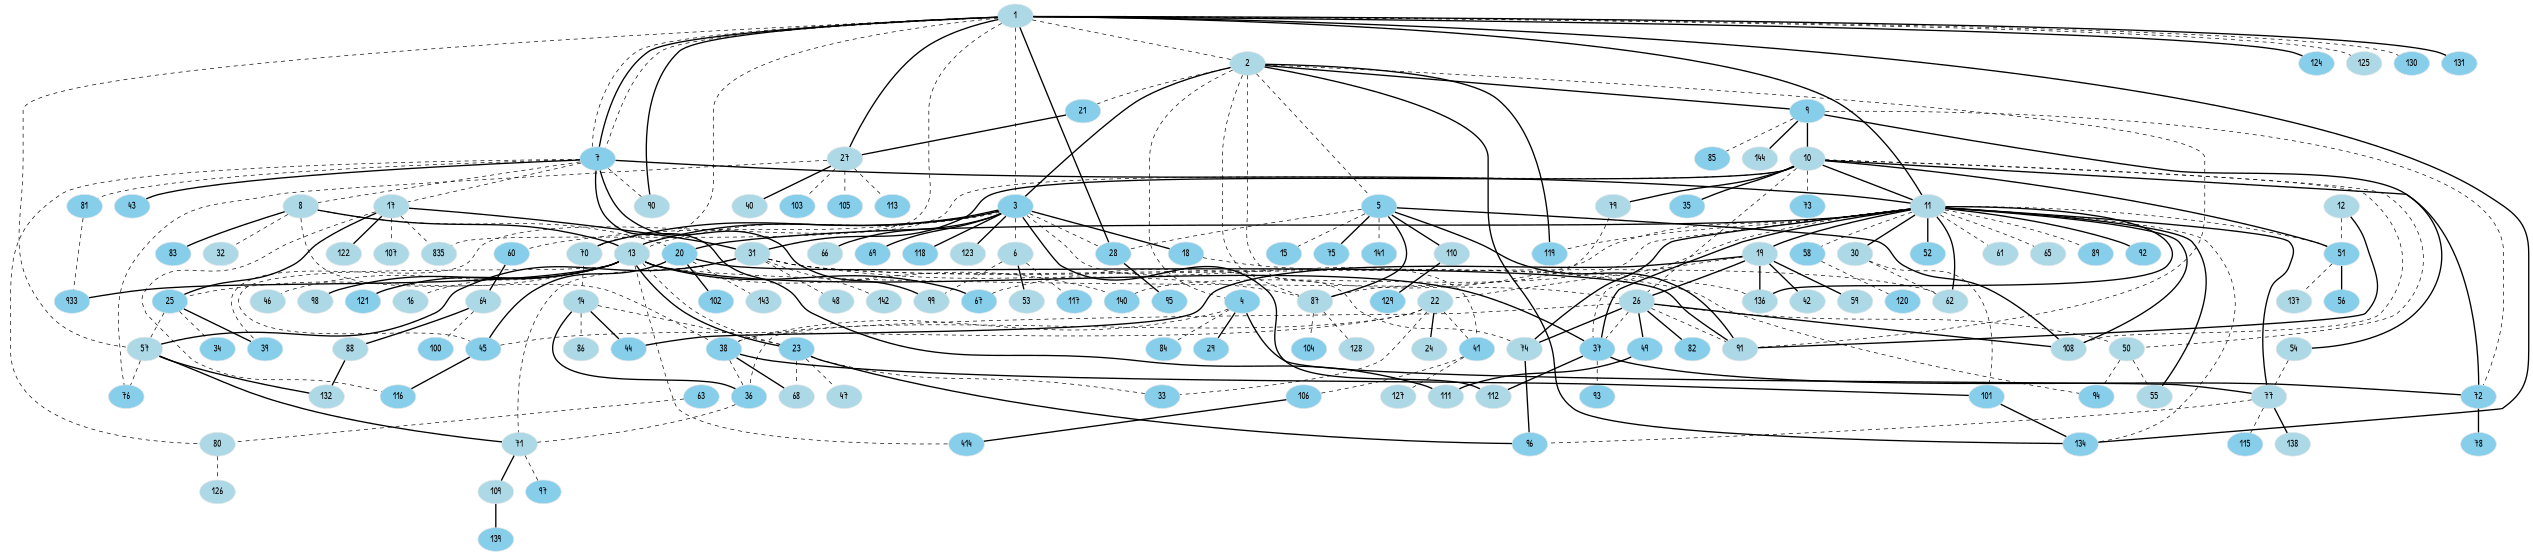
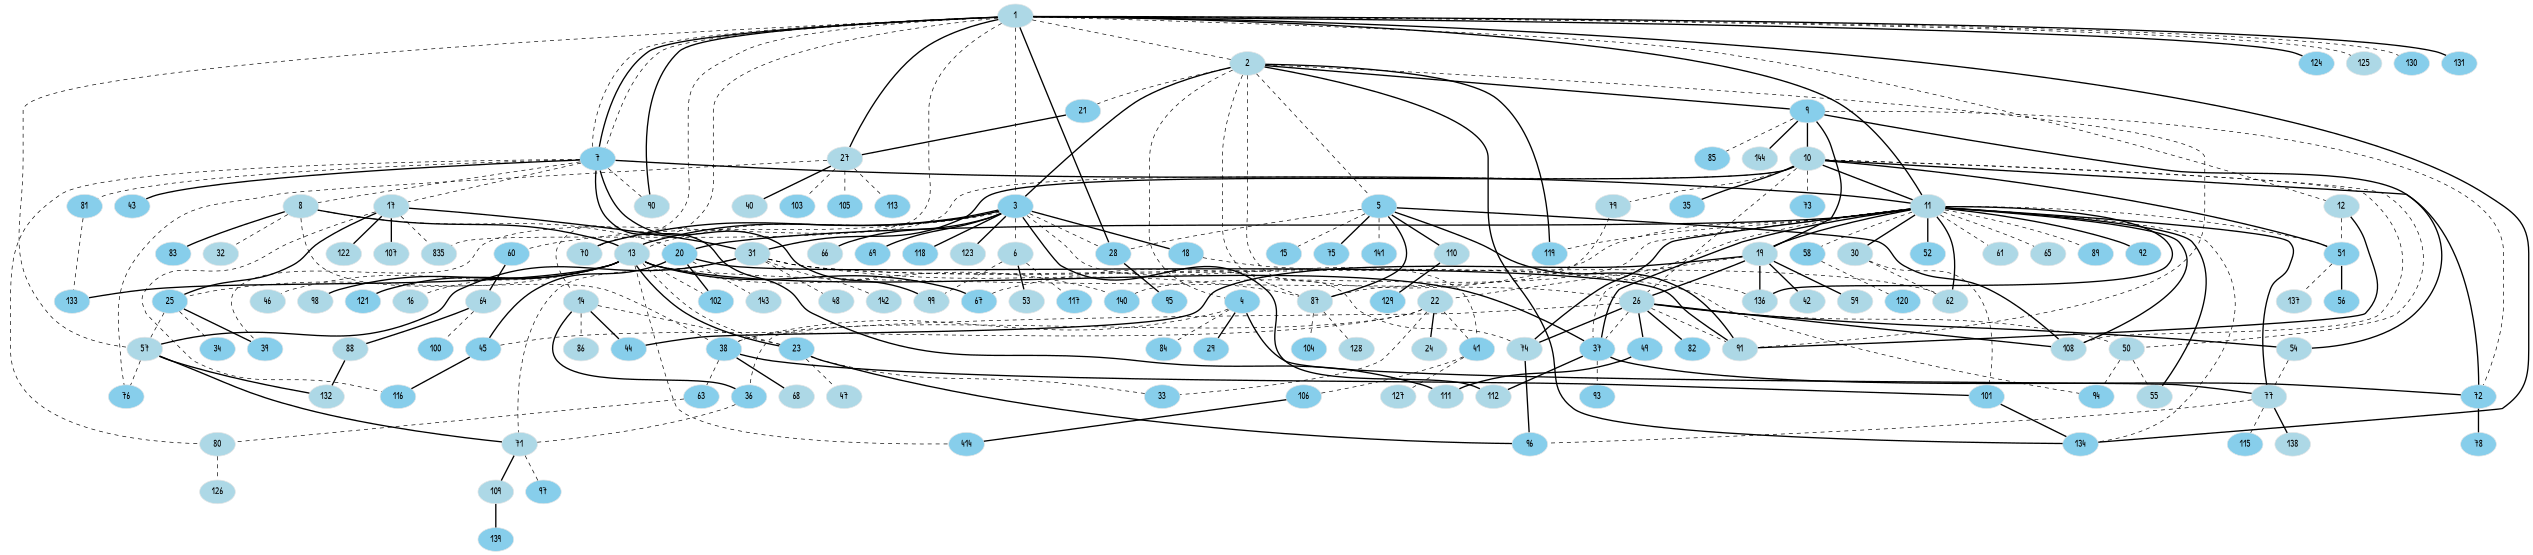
none -> (1688, 49)
(1729, 184) -> (1729, 184)
none -> (1840, 200)
(391, 230) -> (391, 230)
(286, 278) -> (674, 278)
(583, 278) -> (695, 84)
(72, 301) -> (72, 301)
none -> (1981, 328)
(736, 373) -> (713, 373)
(797, 373) -> none
